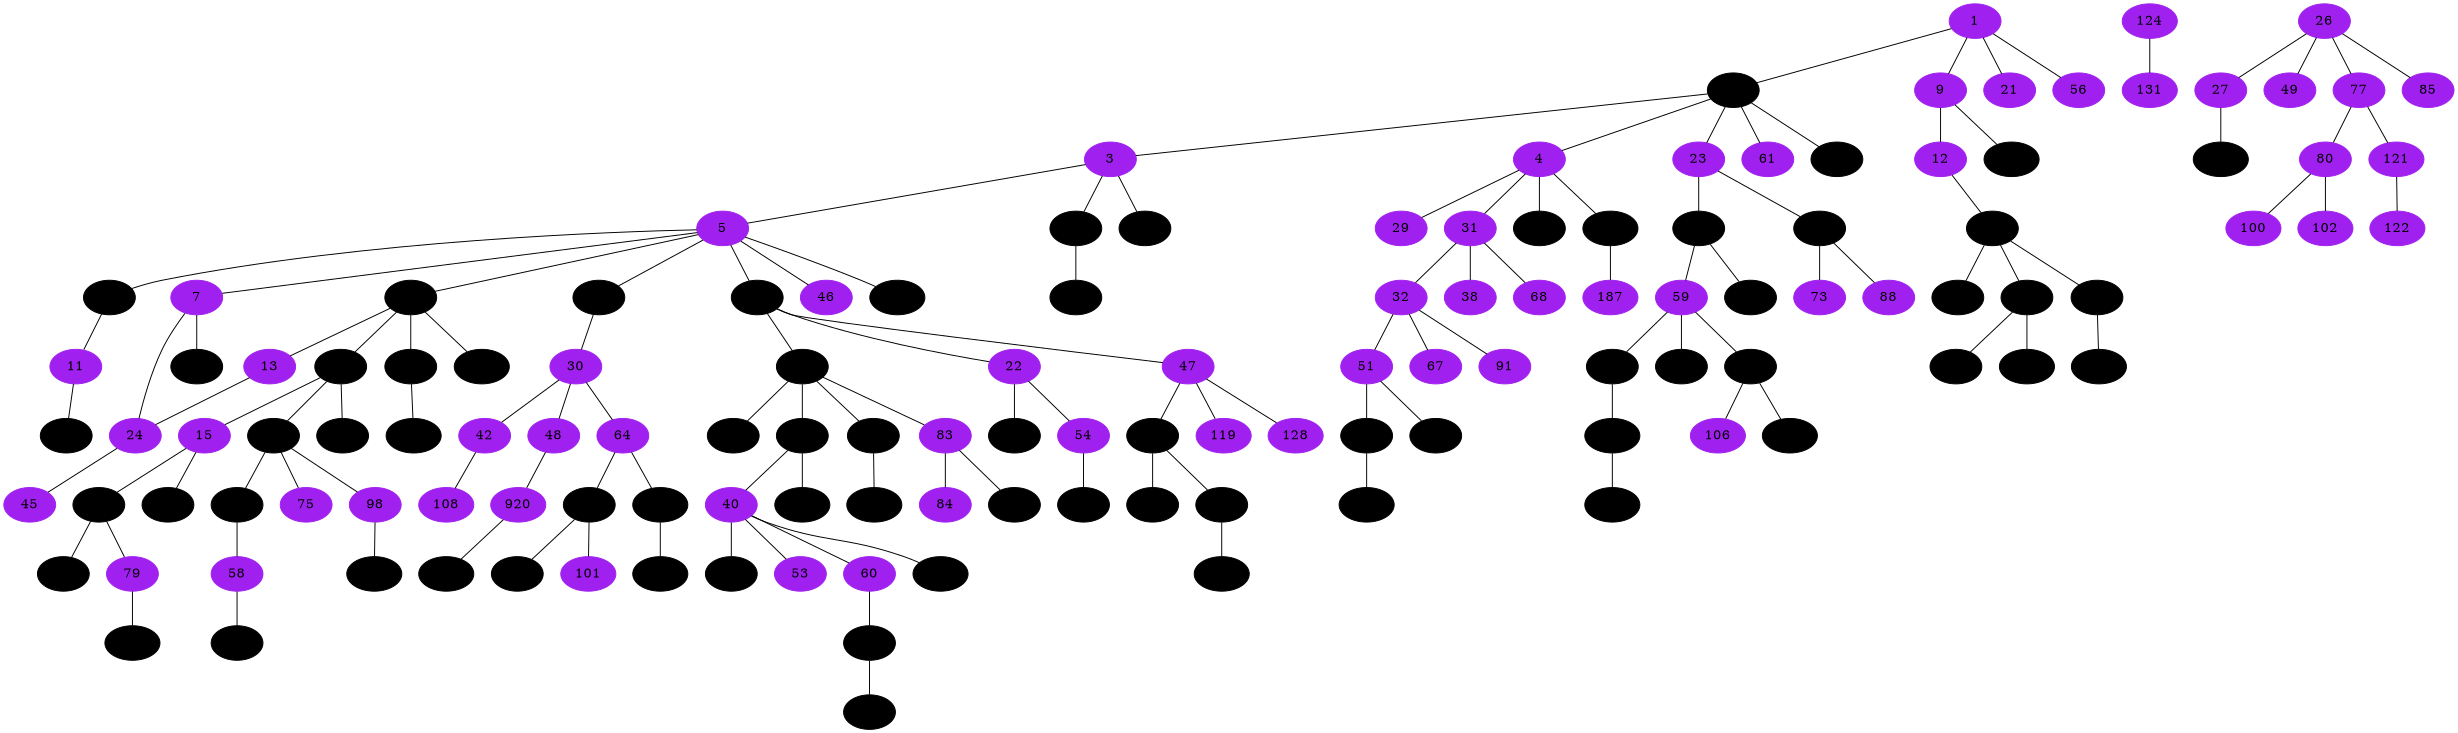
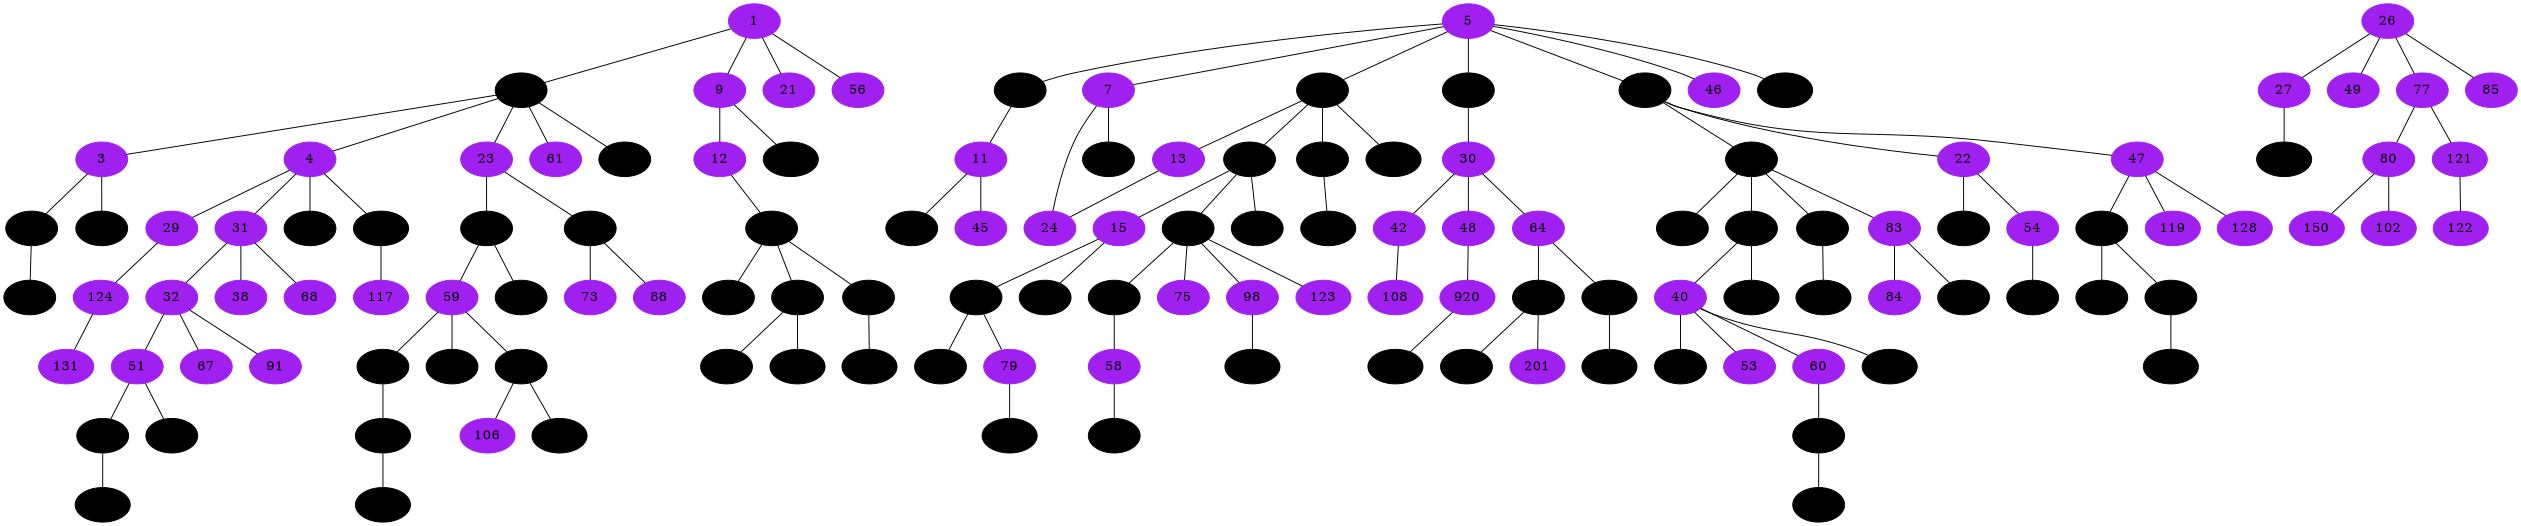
(917, 194) -> none
(2253, 228) -> (2317, 228)
none -> (136, 263)
none -> (1323, 298)
(1610, 298) -> (381, 298)
(82, 470) -> (981, 194)
(588, 574) -> (1537, 367)
